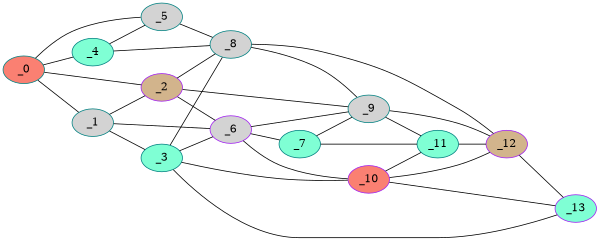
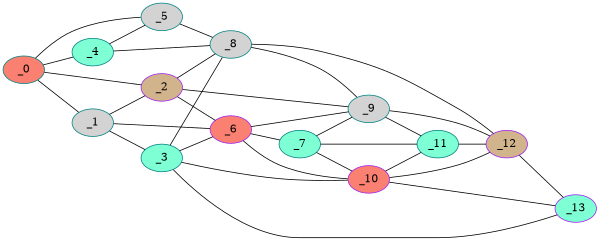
(231, 130) -> (231, 130)
none -> (334, 162)
